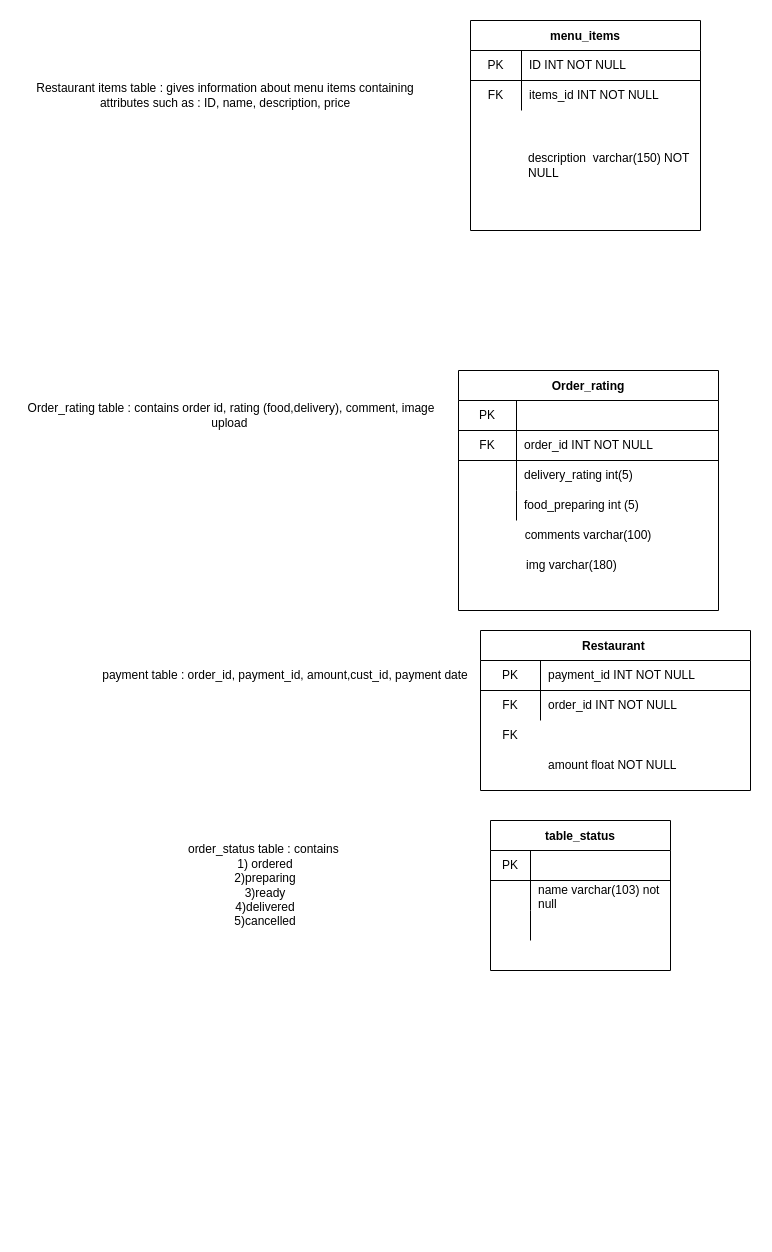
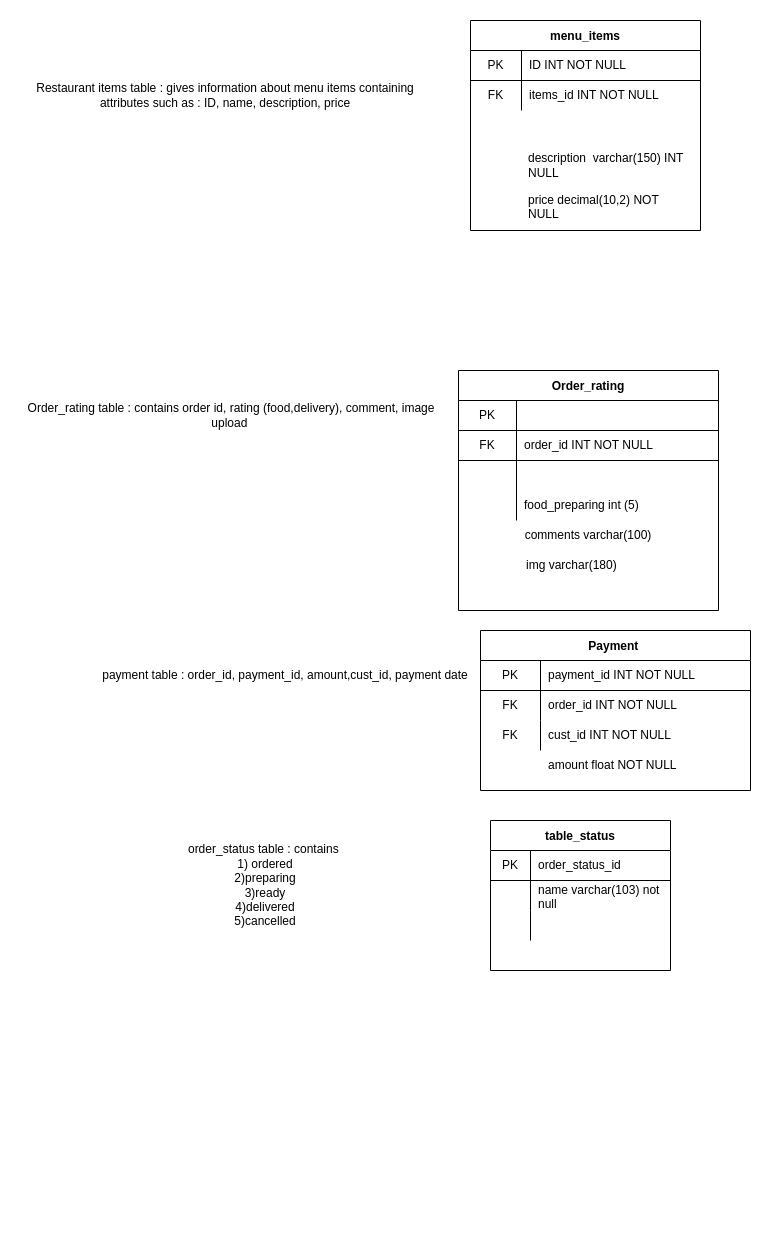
(620, 166) -> (620, 166)
none -> (596, 206)
(618, 476) -> none
(615, 646) -> (615, 646)
none -> (646, 736)
none -> (601, 866)
